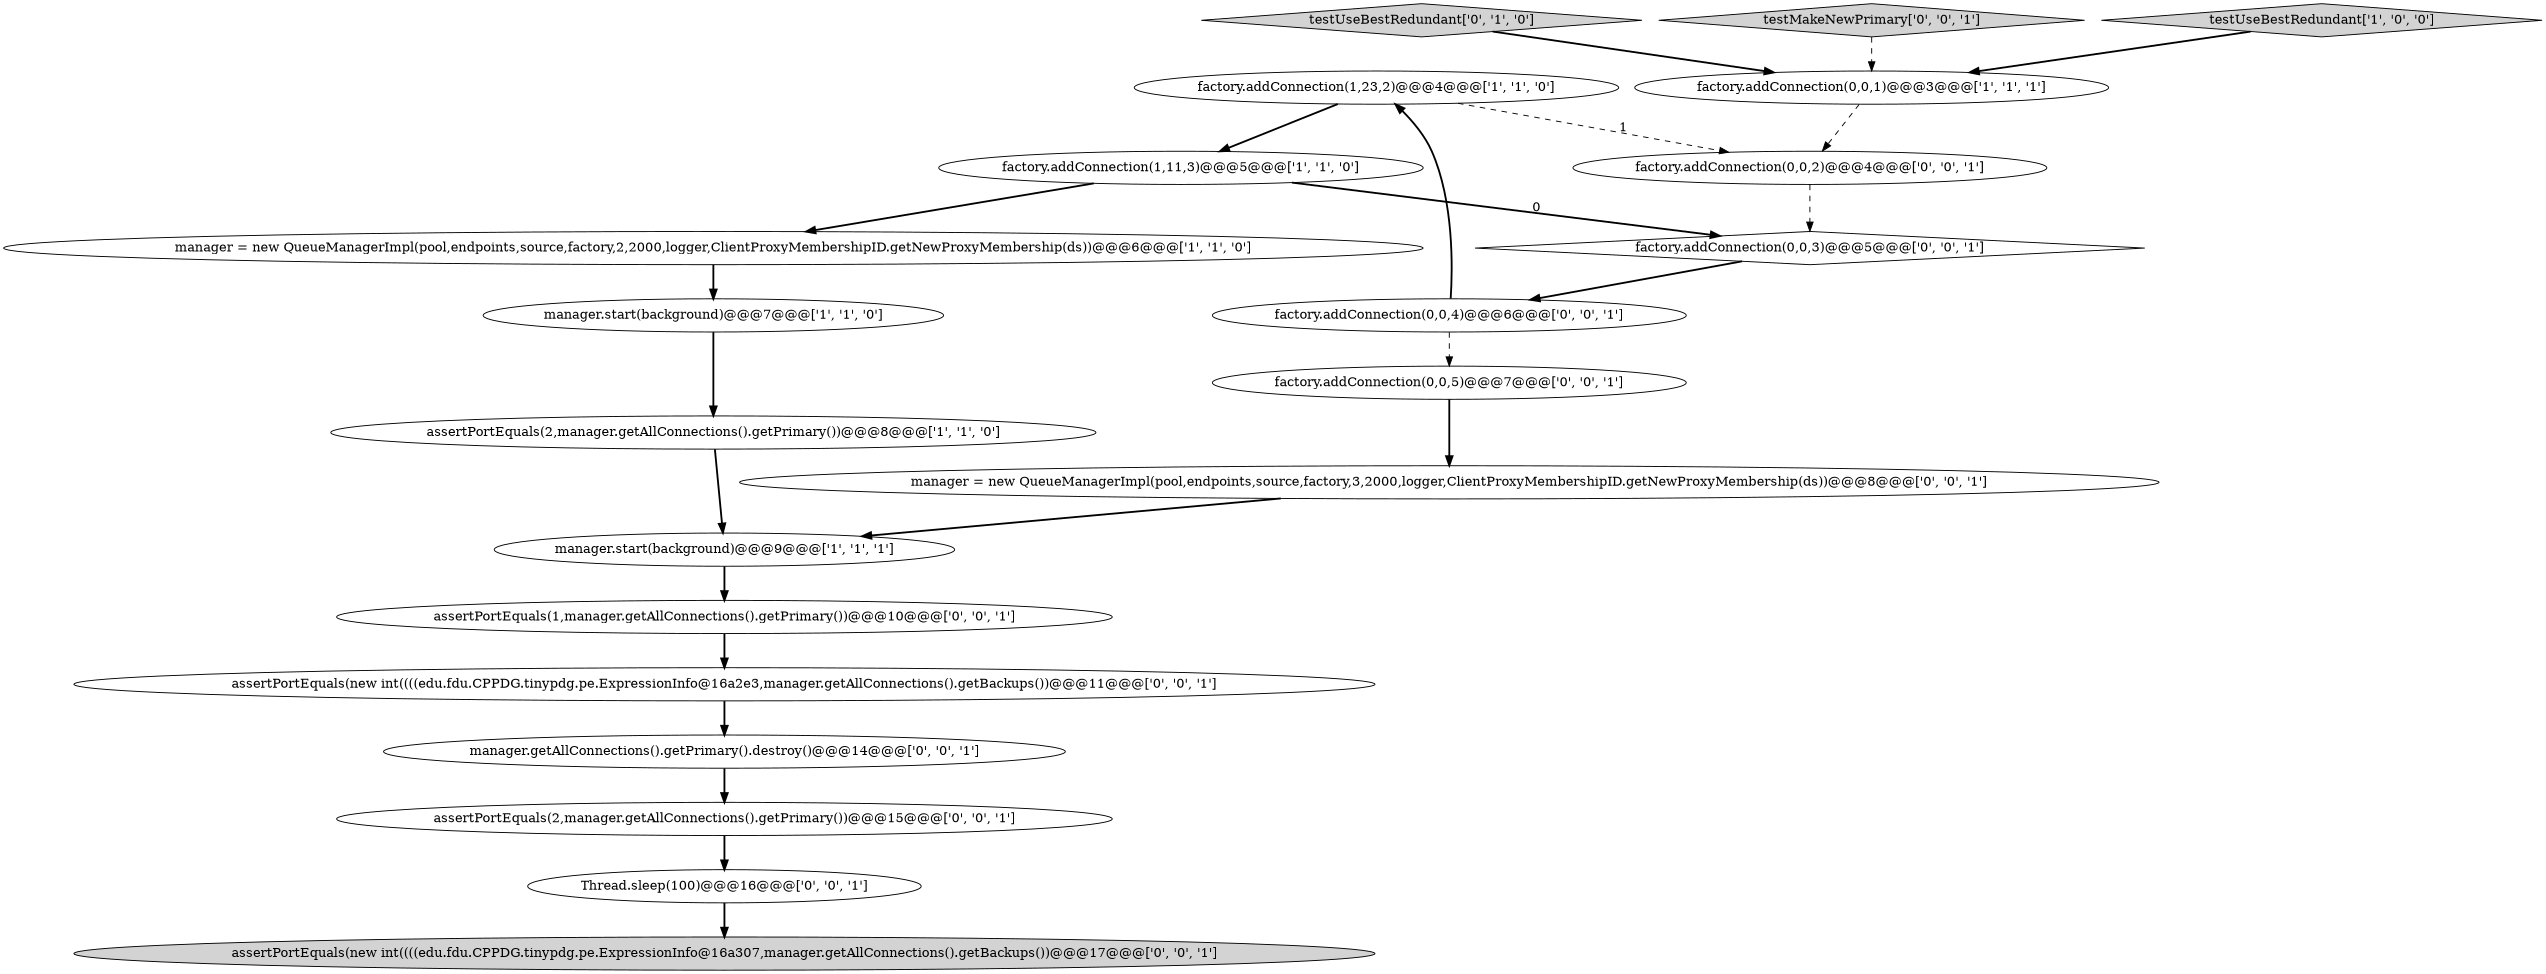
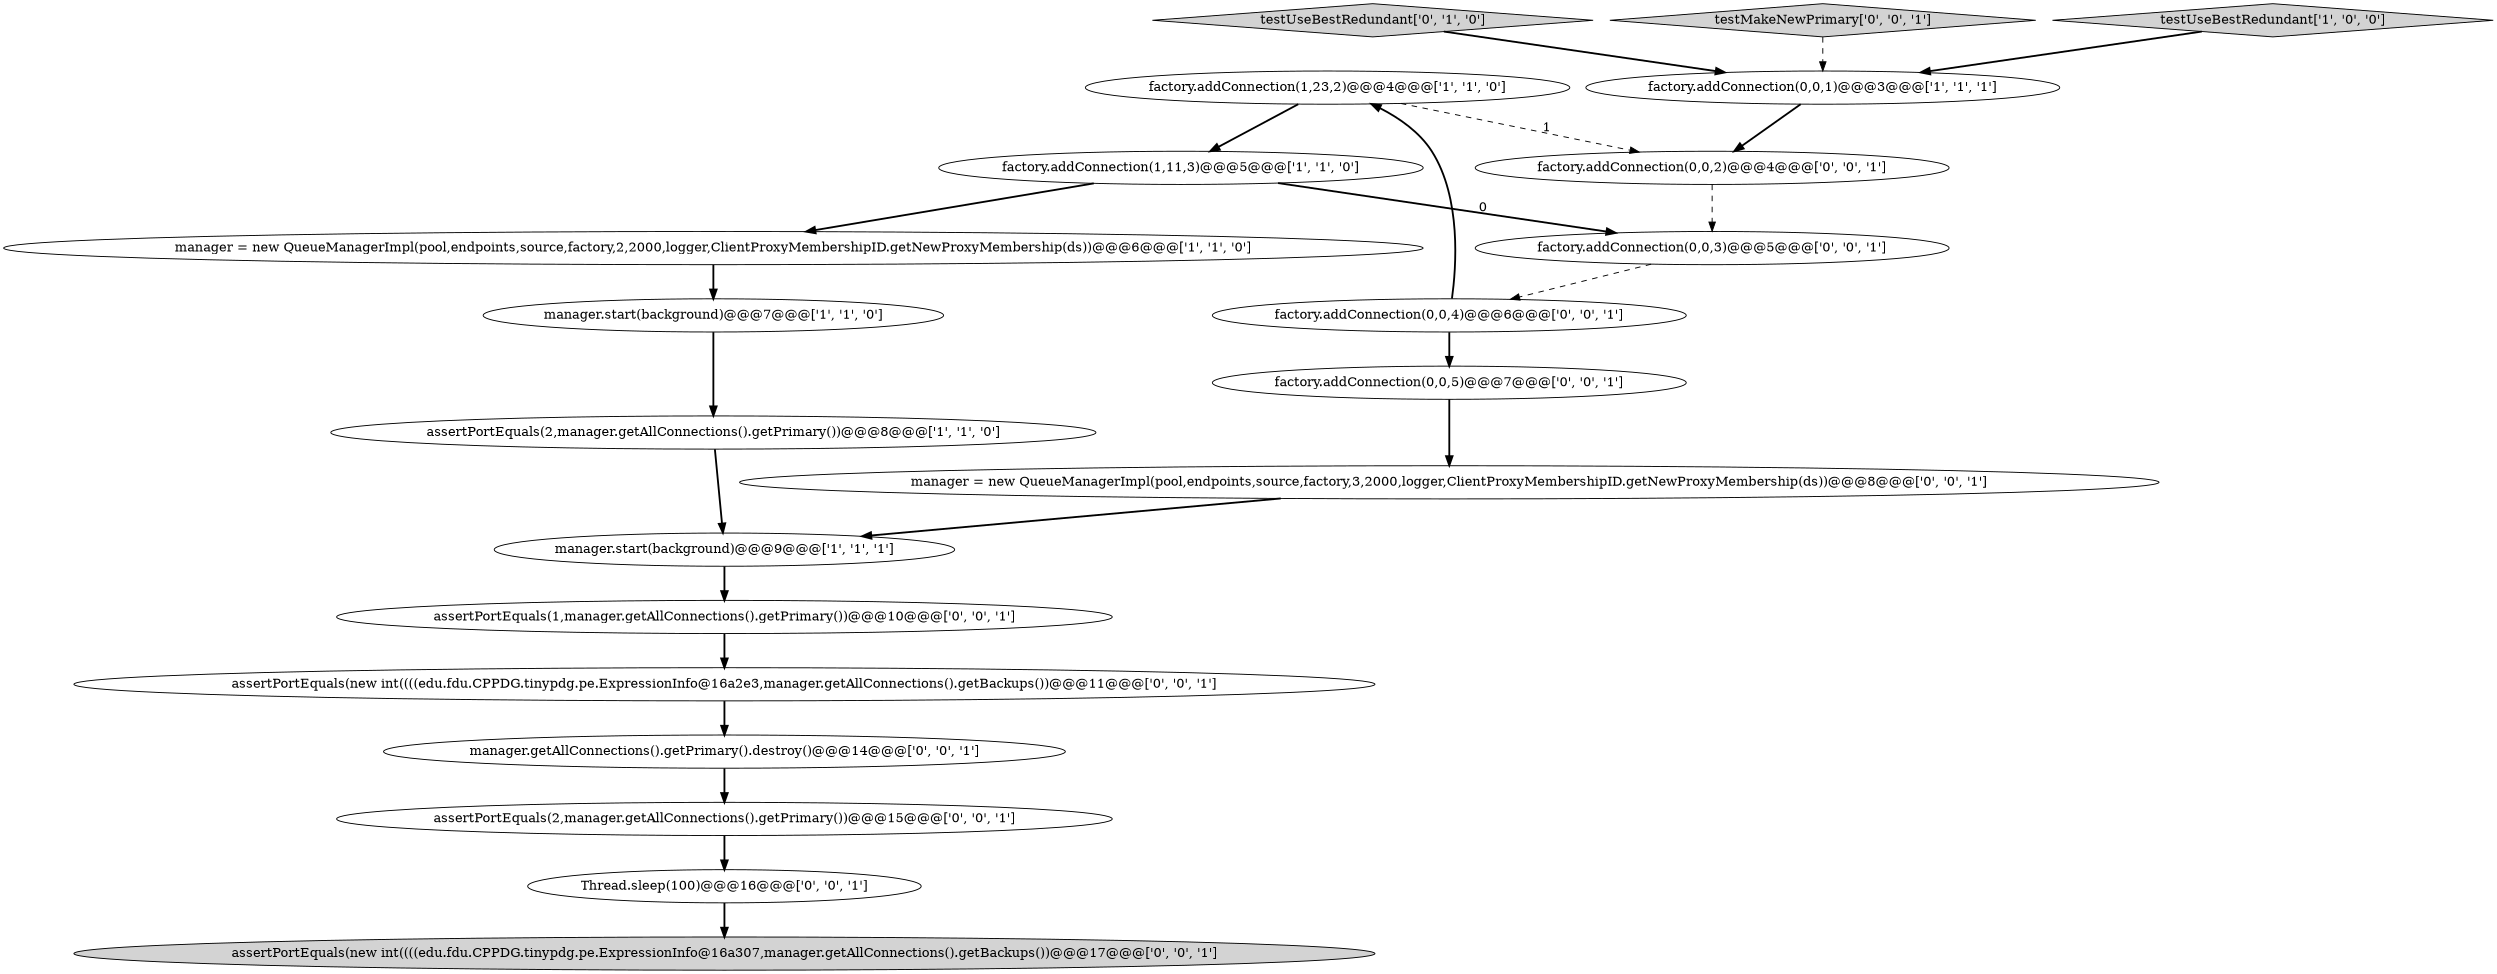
(1844, 124) -> (1771, 125)
(1810, 248) -> (1712, 248)
(1641, 280) -> (1585, 281)
(1449, 345) -> (1449, 345)
